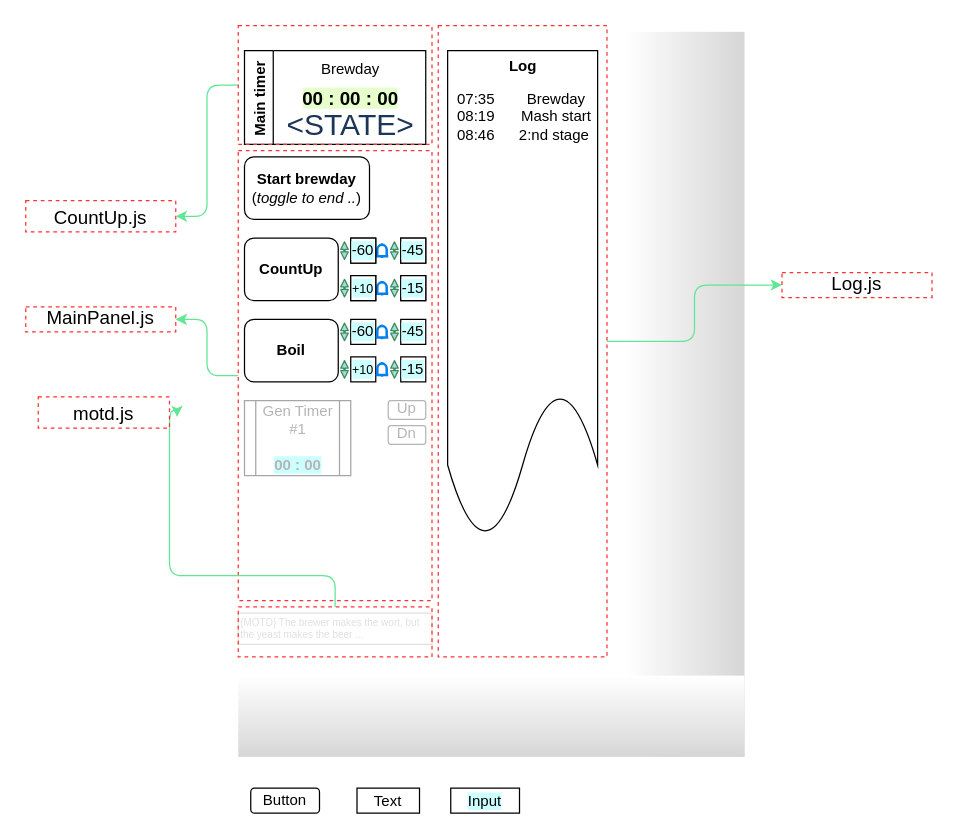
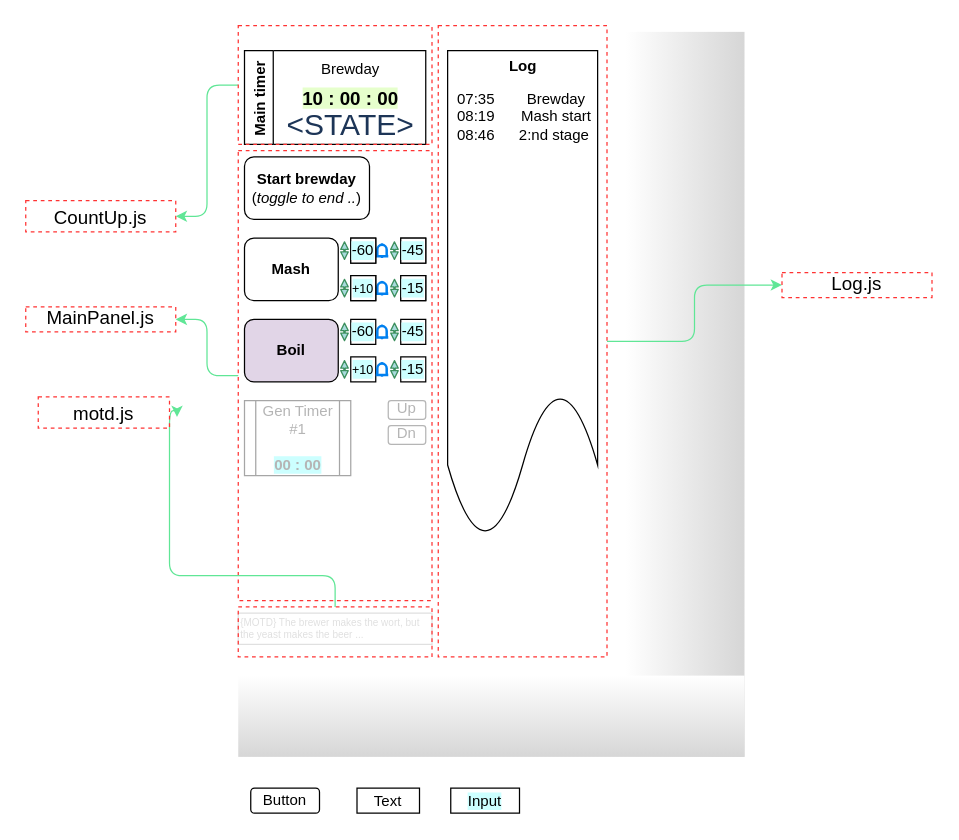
(351, 98) -> (351, 98)
(291, 269) -> (291, 269)
(291, 351) -> (291, 351)
